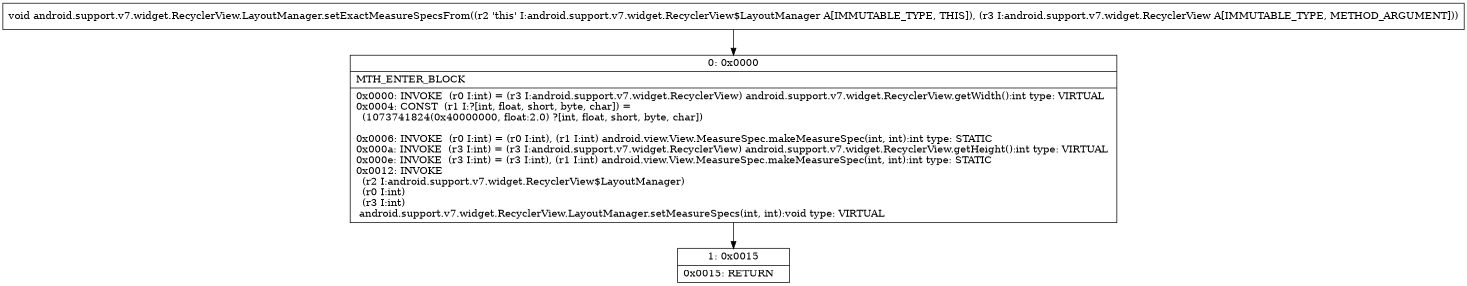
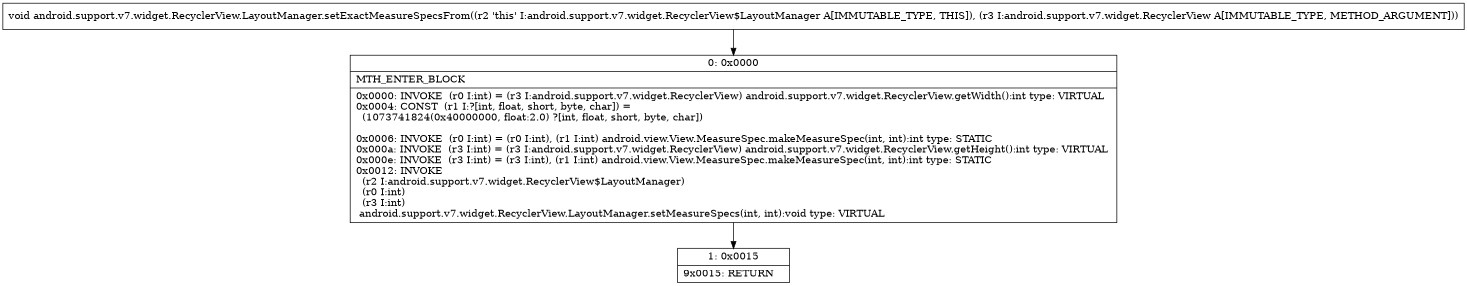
(734, 274) -> (734, 274)
